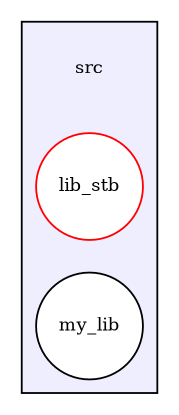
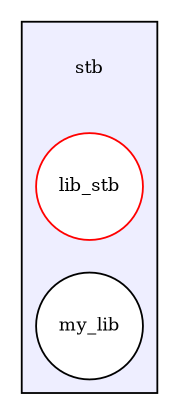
(90, 69) -> (90, 69)
